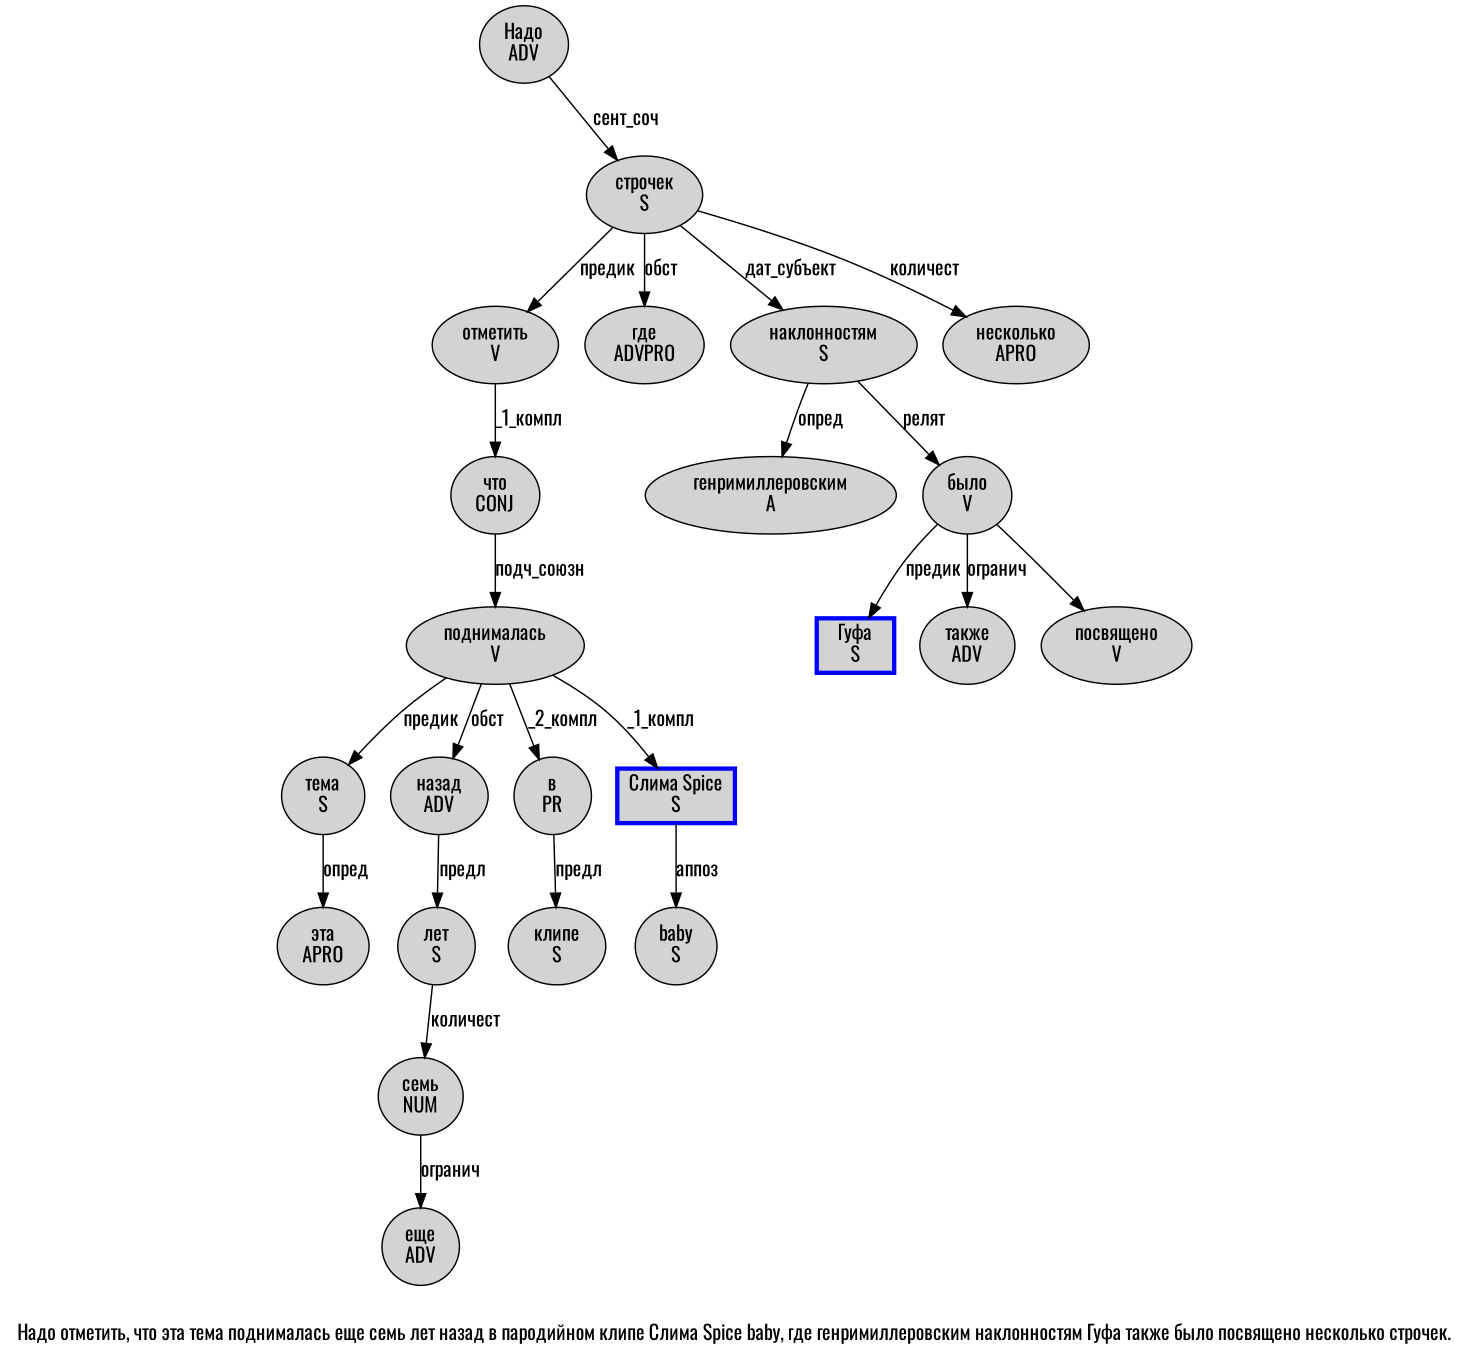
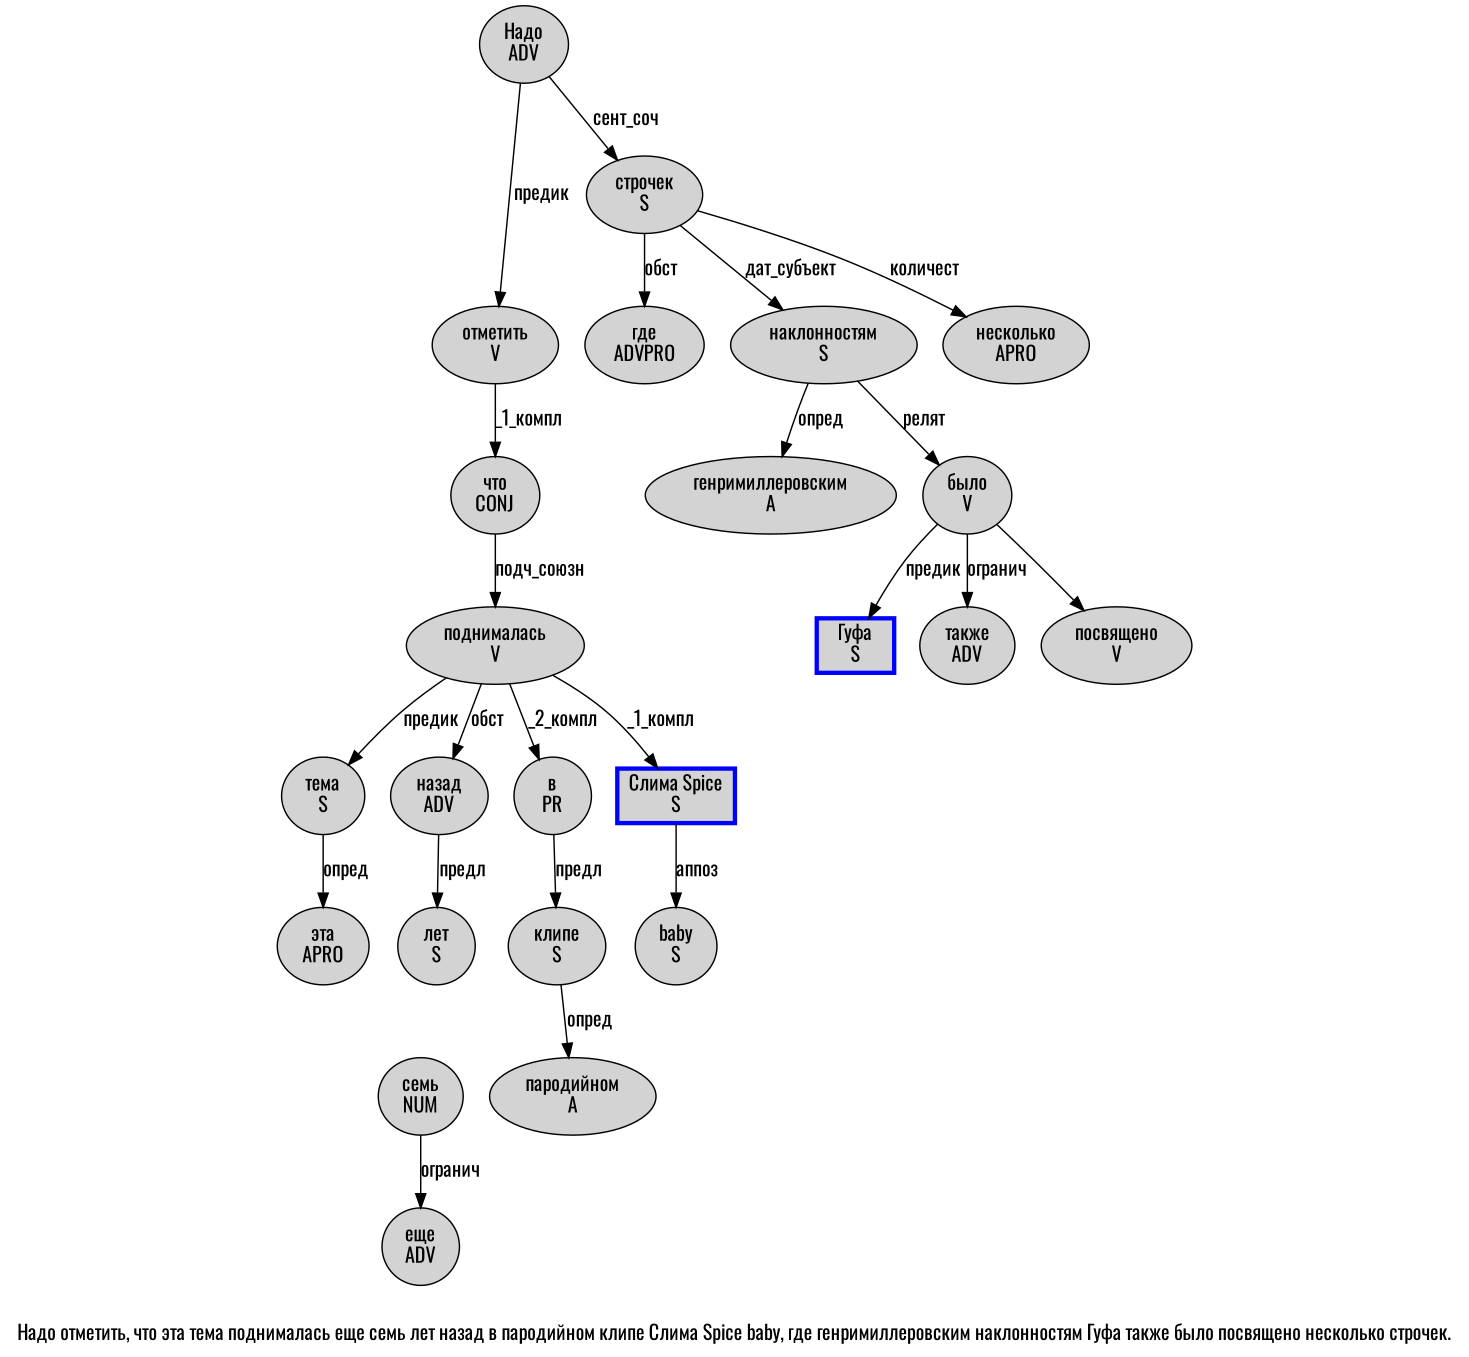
(575, 264) -> (510, 188)
(429, 1014) -> none
none -> (573, 1096)
